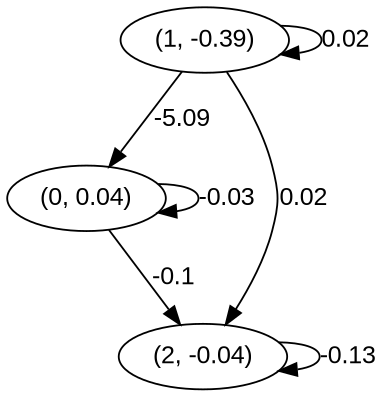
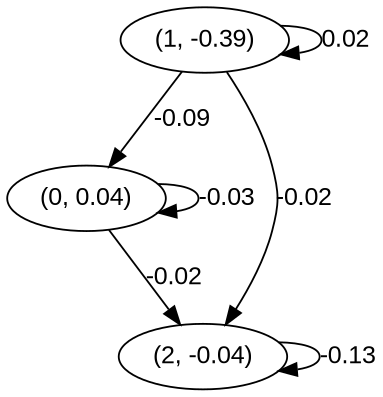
(182, 119) -> (182, 119)
(304, 198) -> (304, 198)
(174, 277) -> (174, 277)
